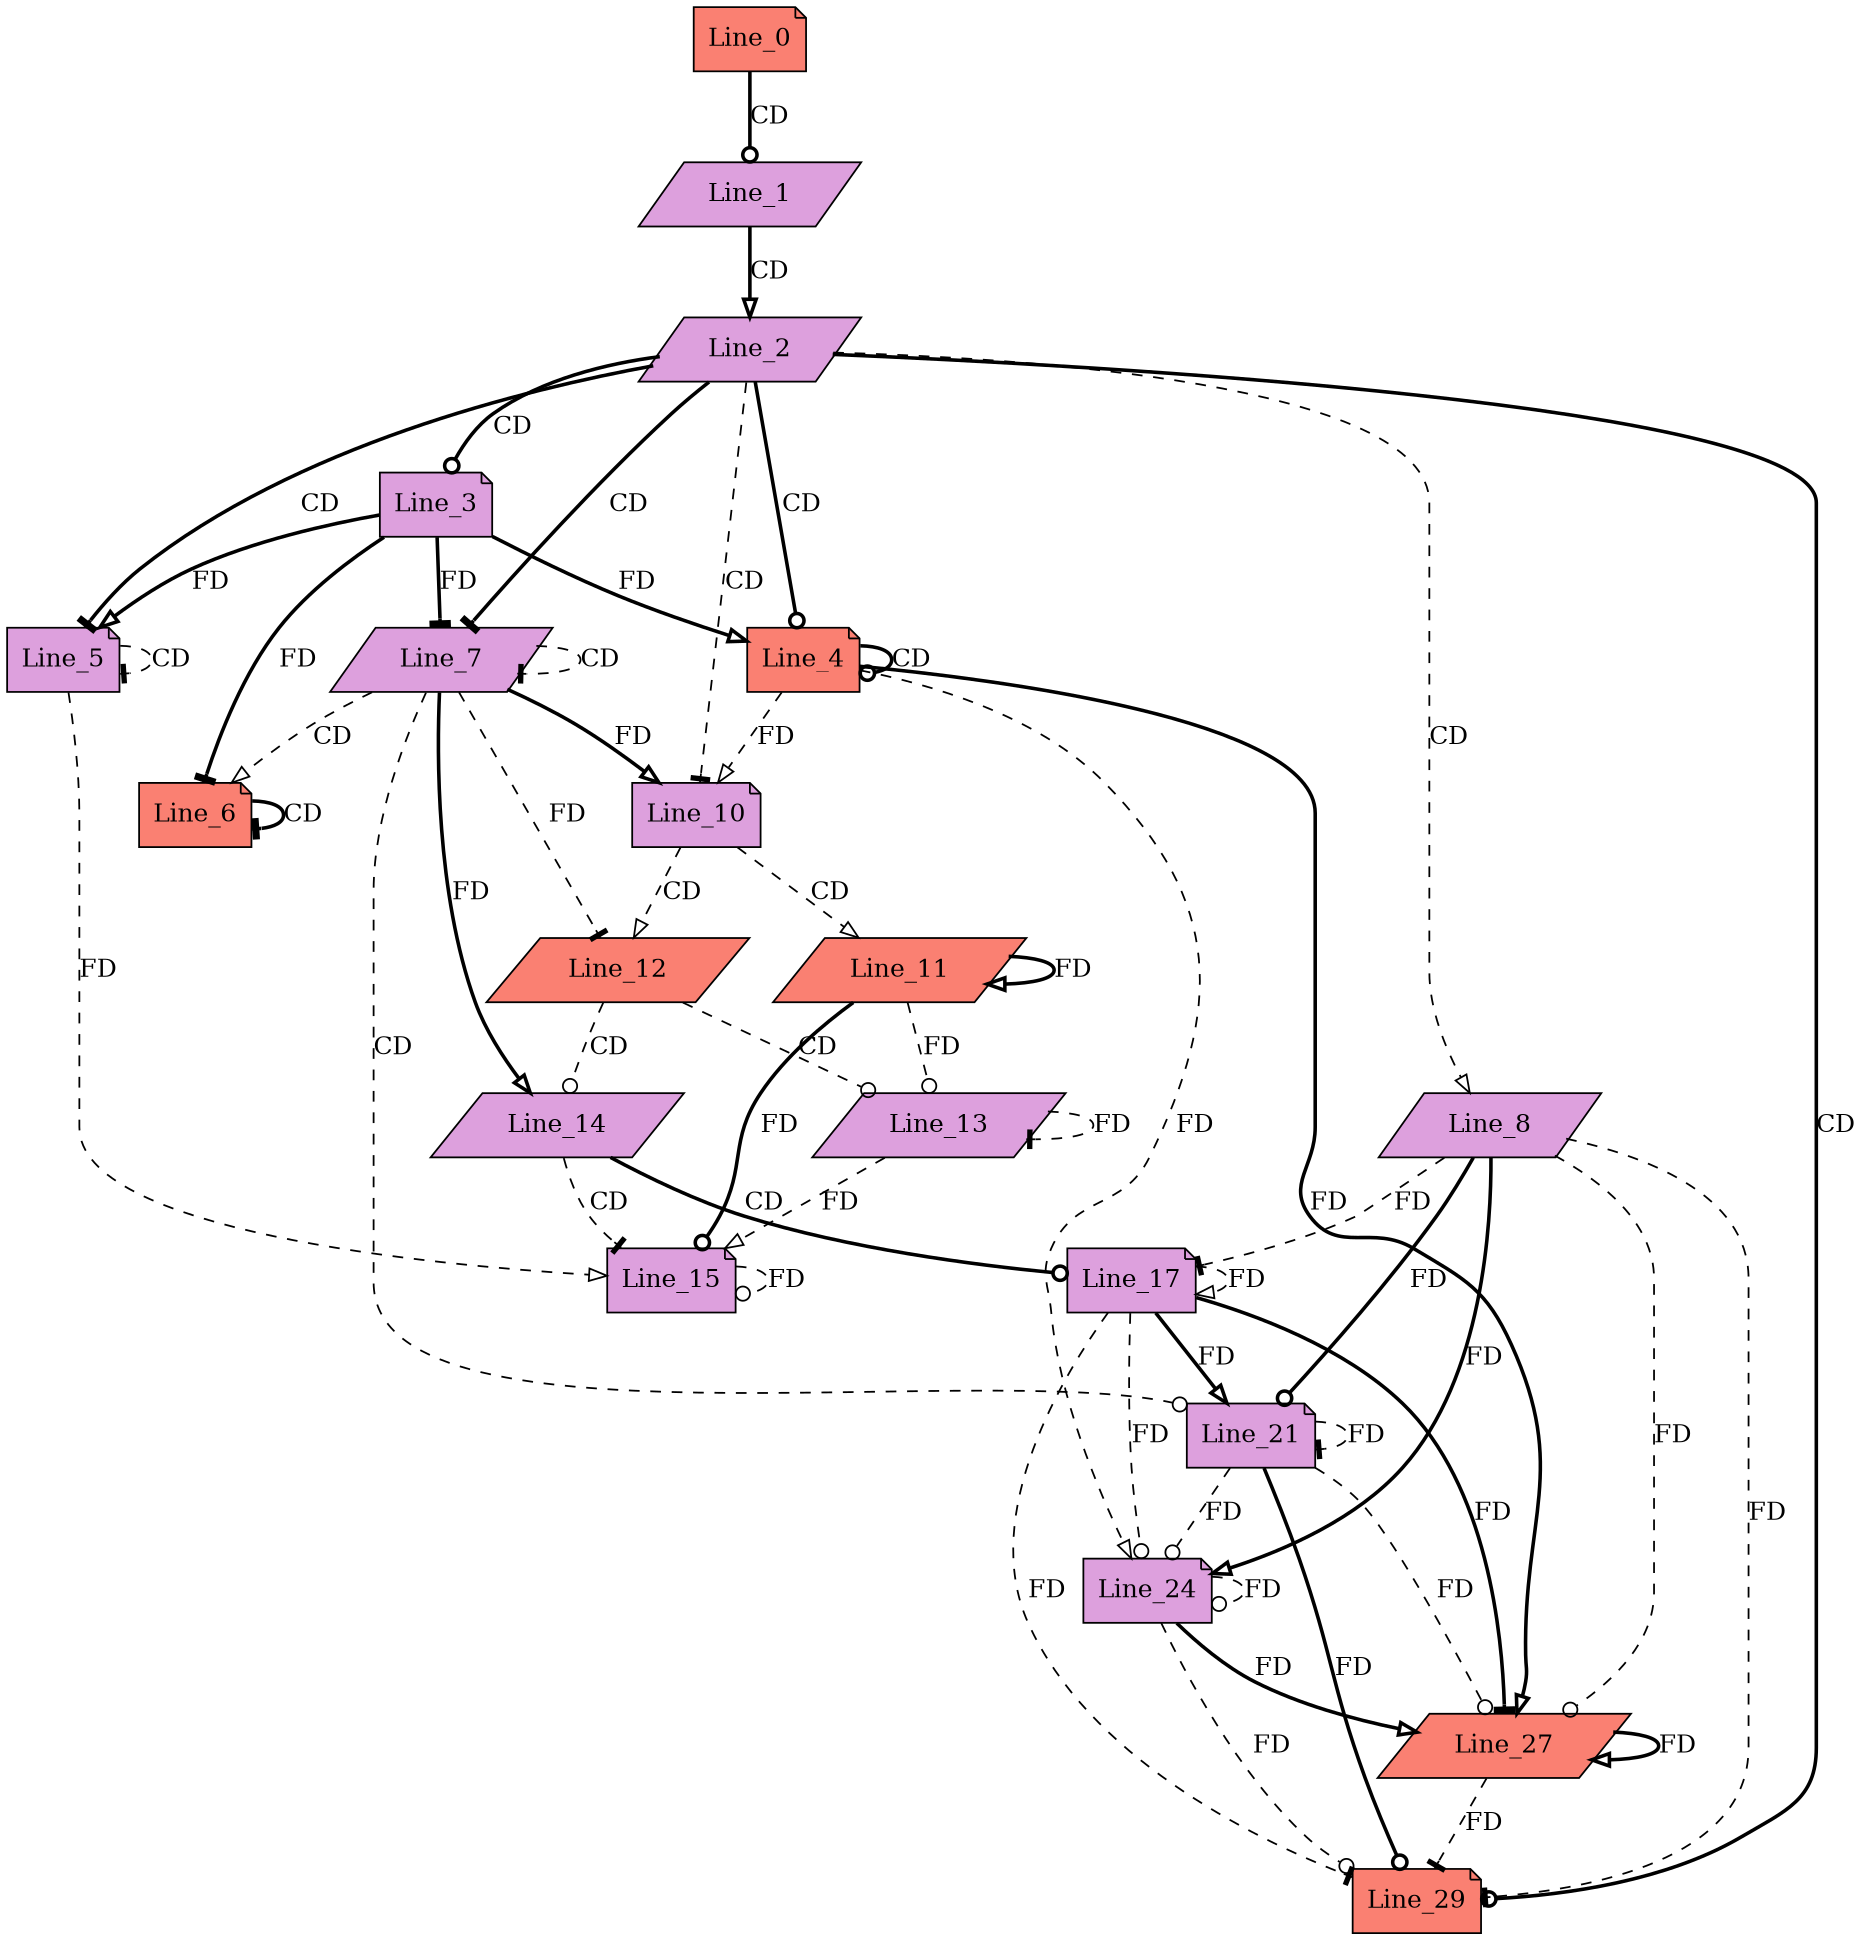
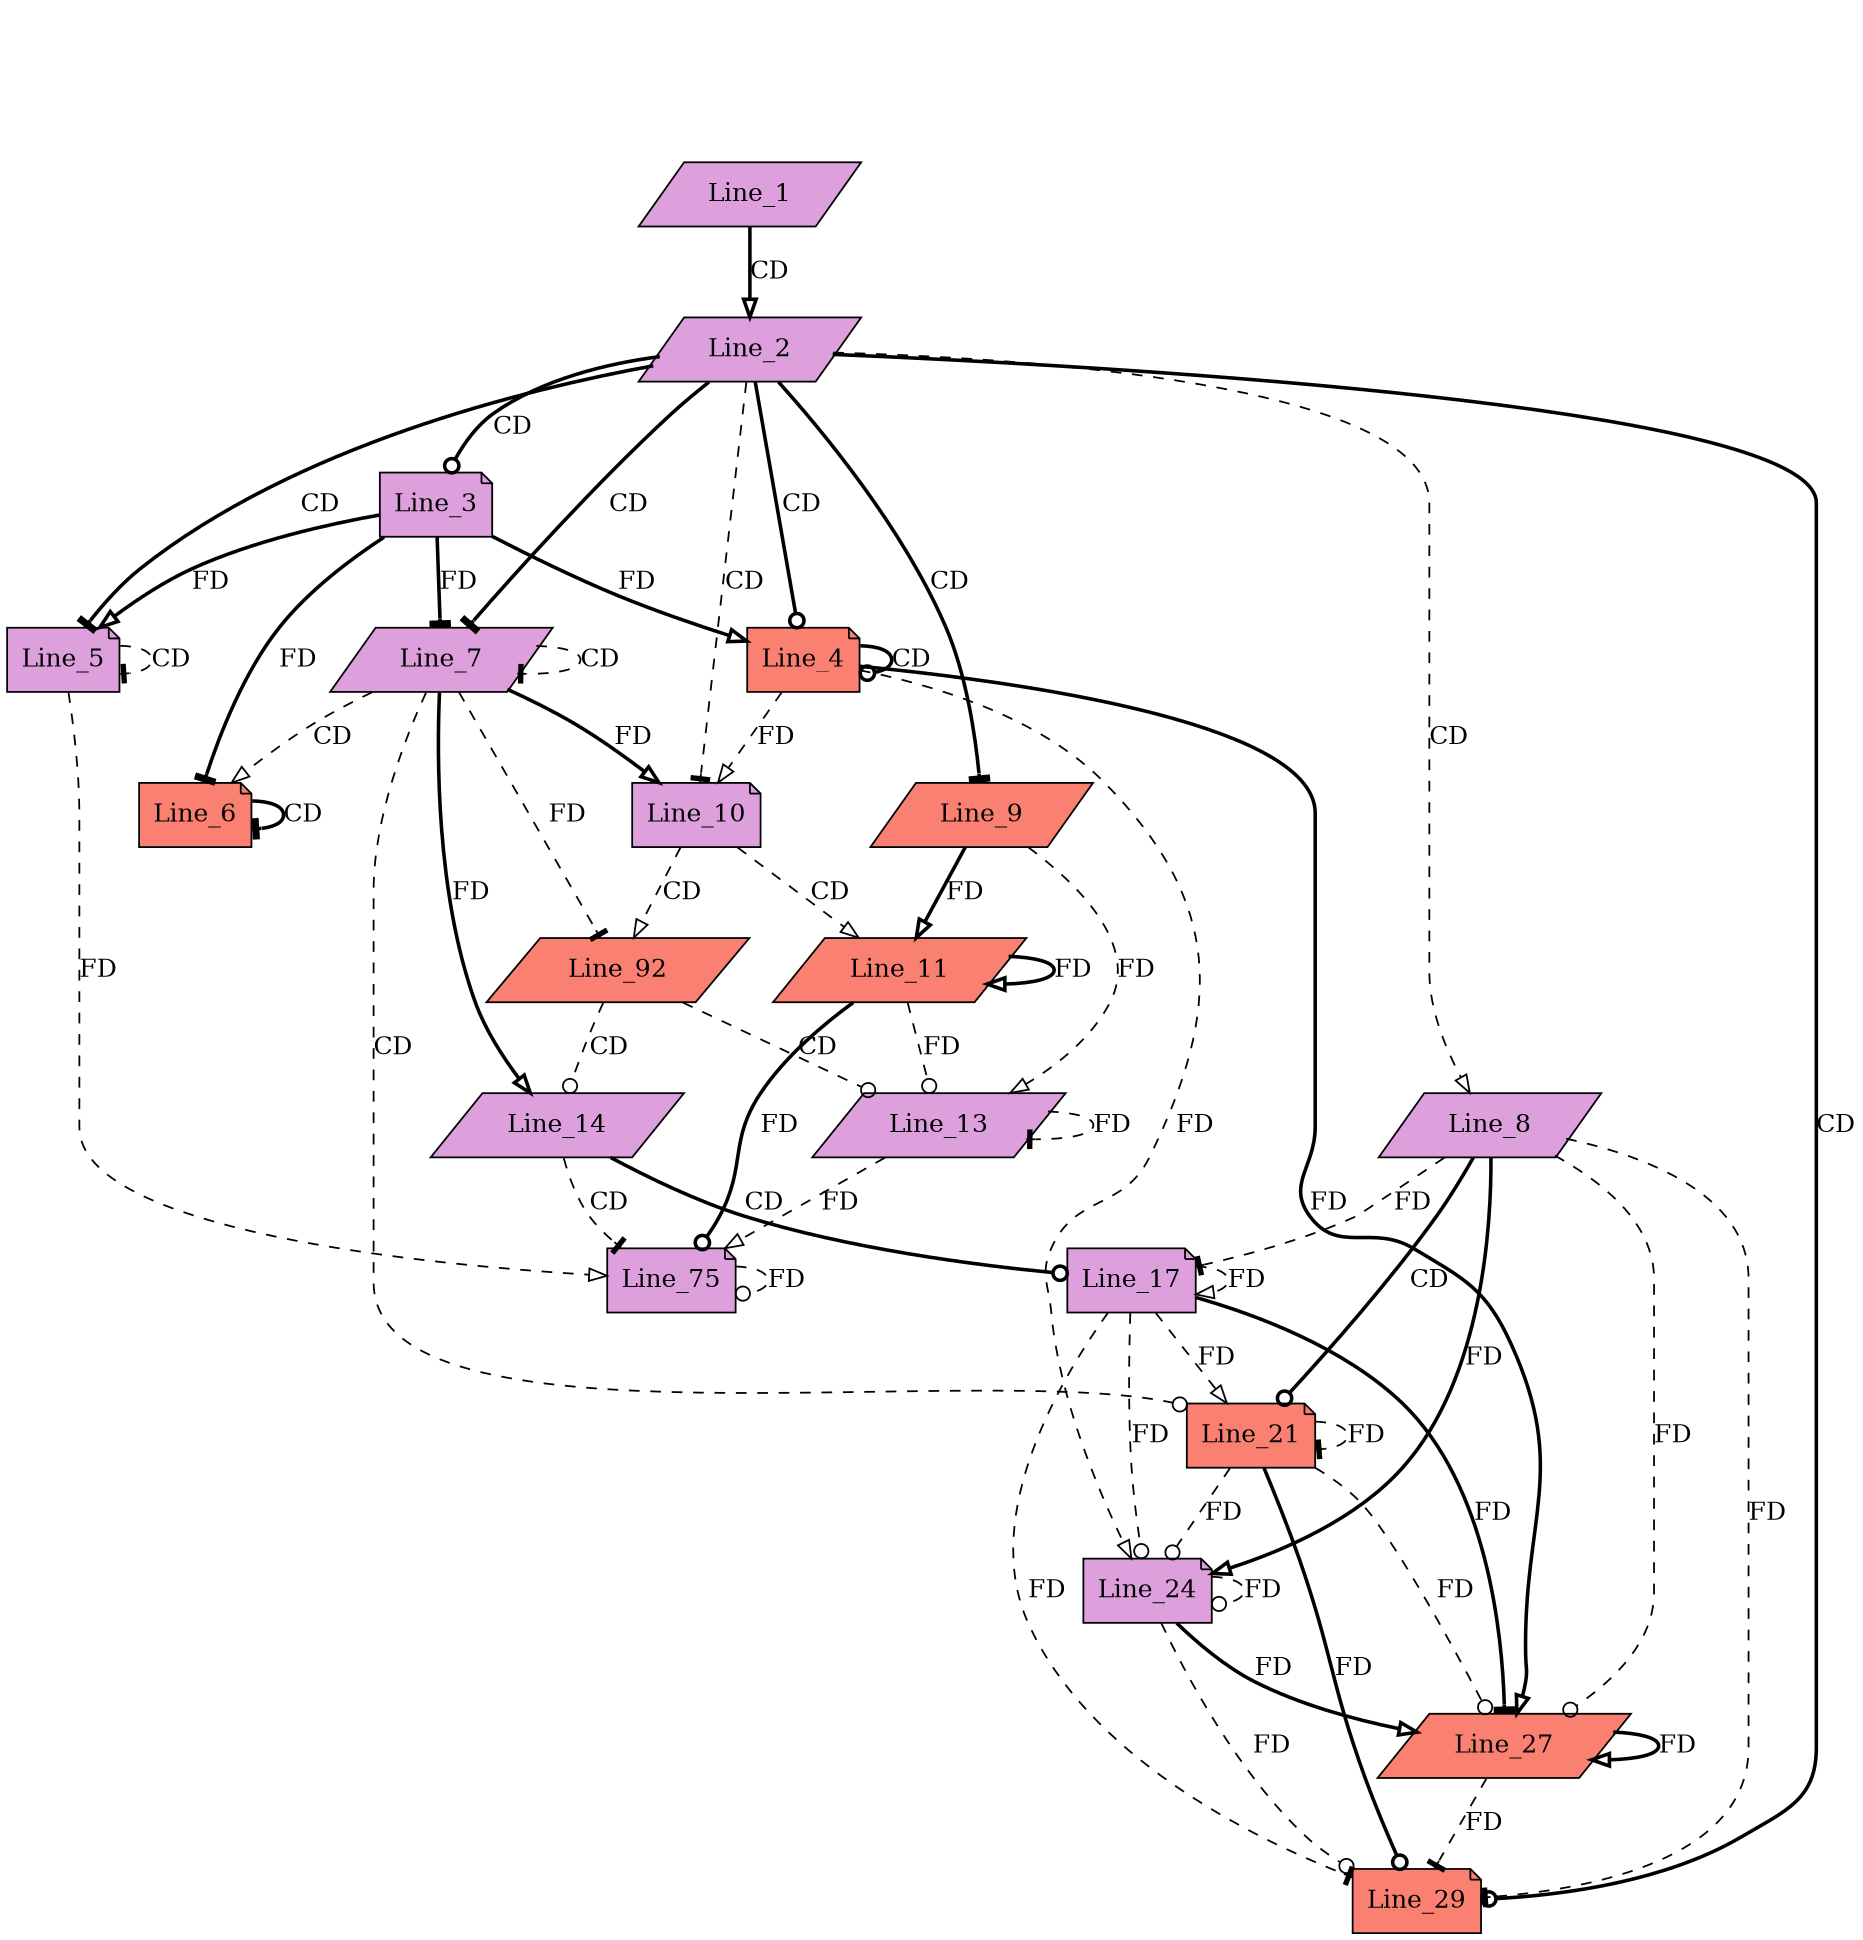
(750, 39) -> none
none -> (982, 815)
(618, 970) -> (618, 970)
(671, 1280) -> (671, 1280)
(1429, 1280) -> (1429, 1280)
(1186, 1351) -> (1186, 1351)
(1251, 1436) -> (1251, 1436)
